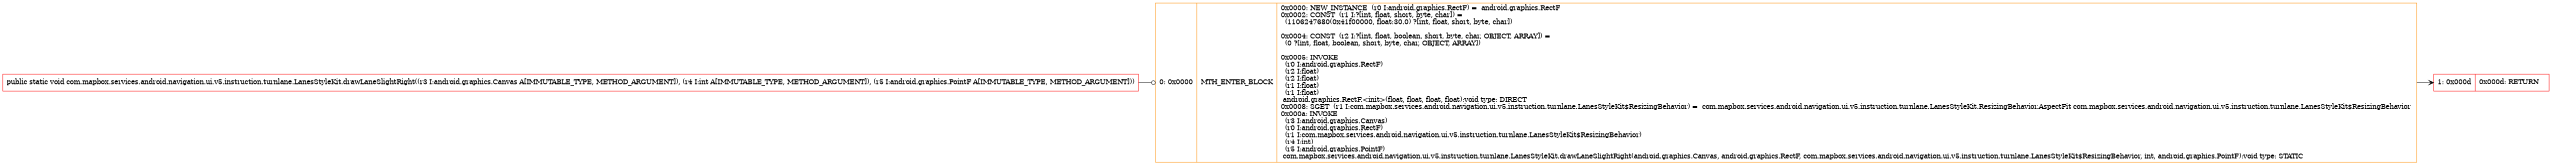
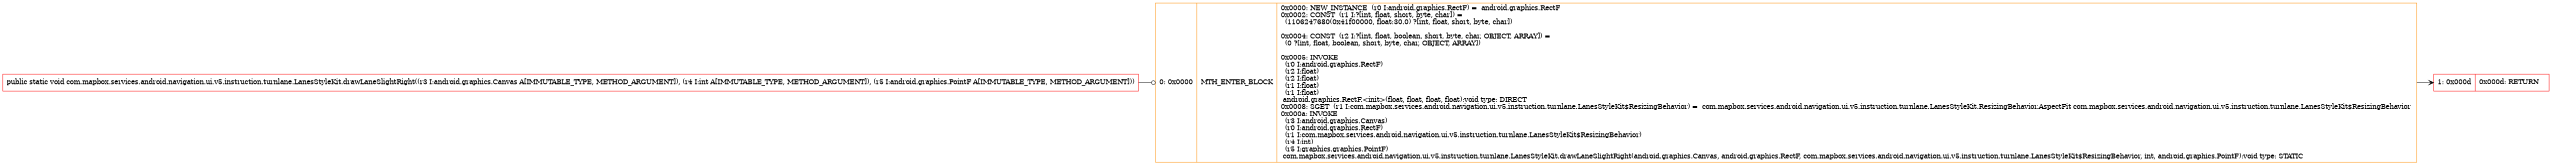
(1333, 149) -> (1335, 149)
